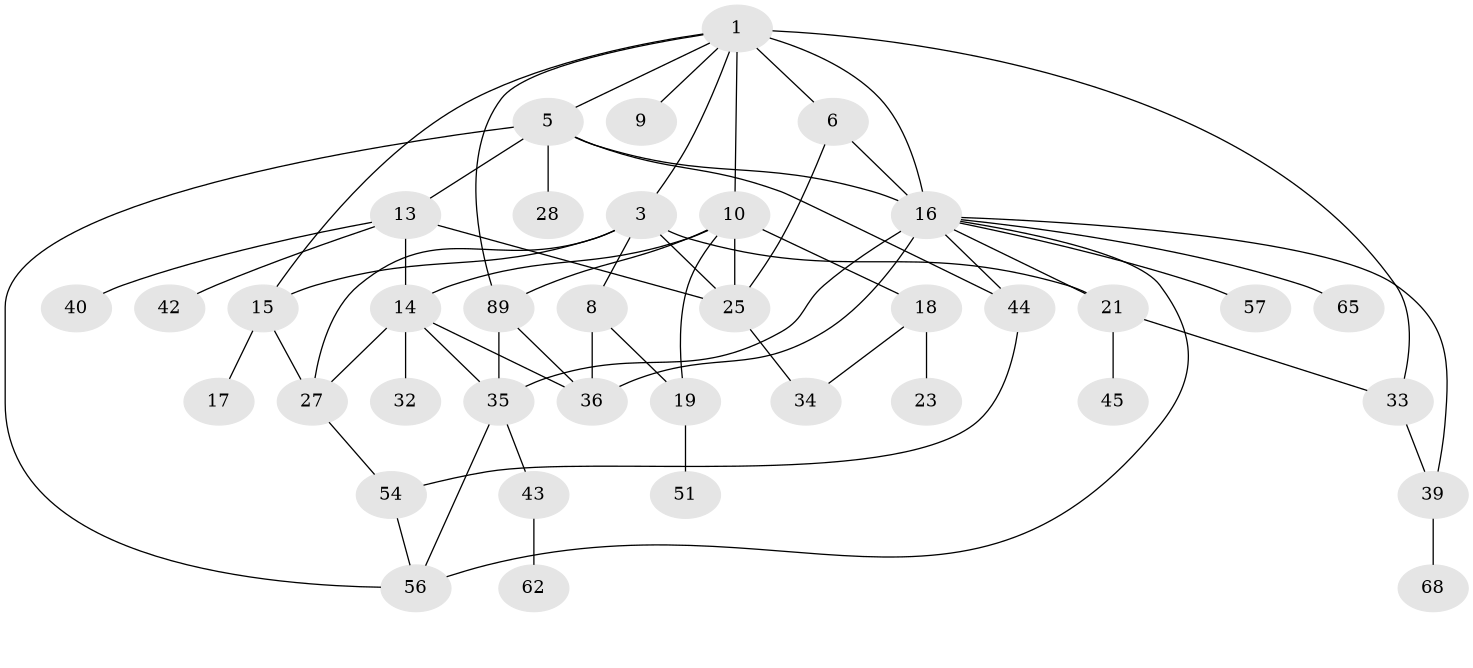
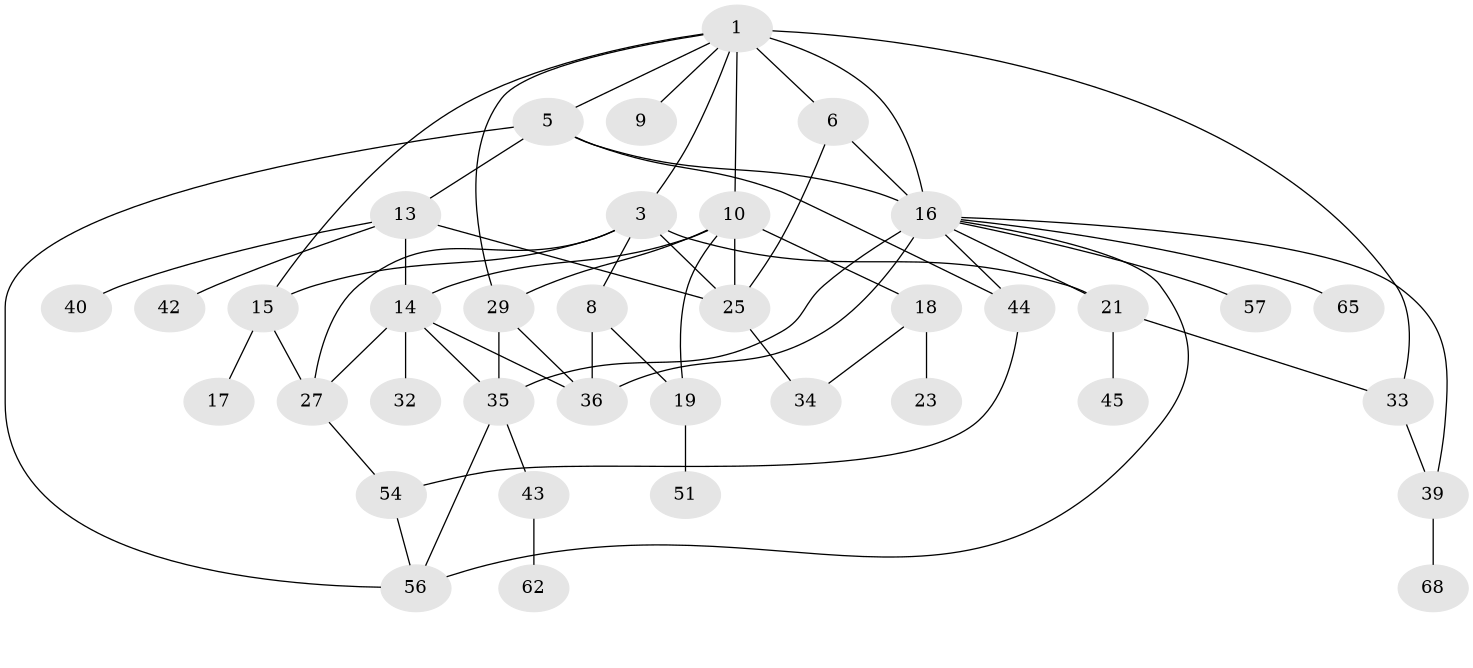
(548, 215) -> none
(499, 308) -> (499, 308)
